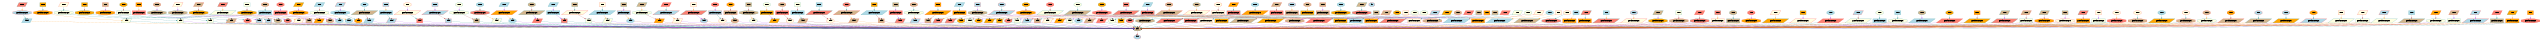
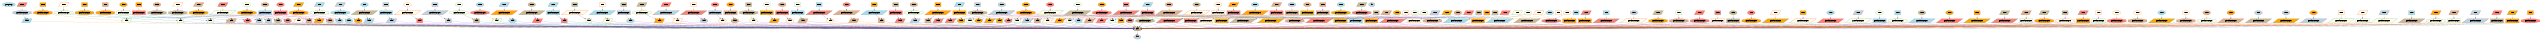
none -> (9, 5)
